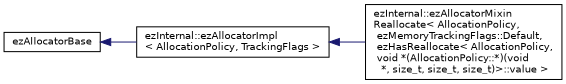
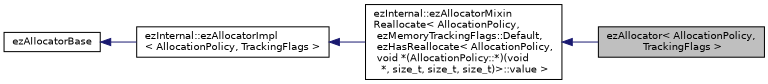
none -> (681, 42)
